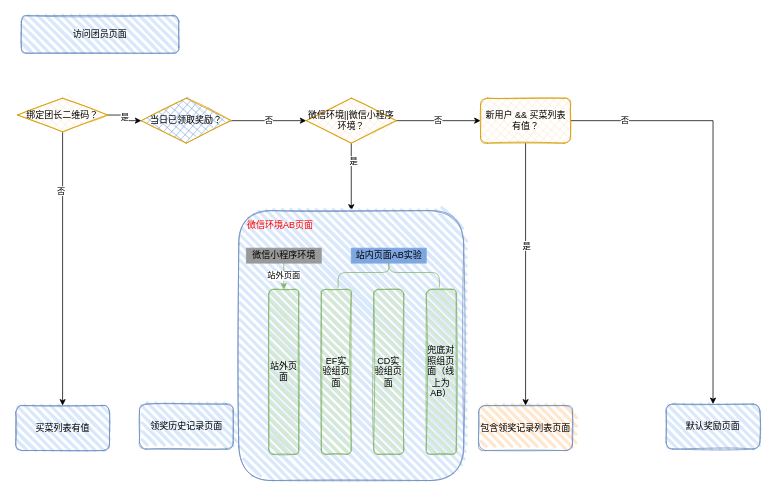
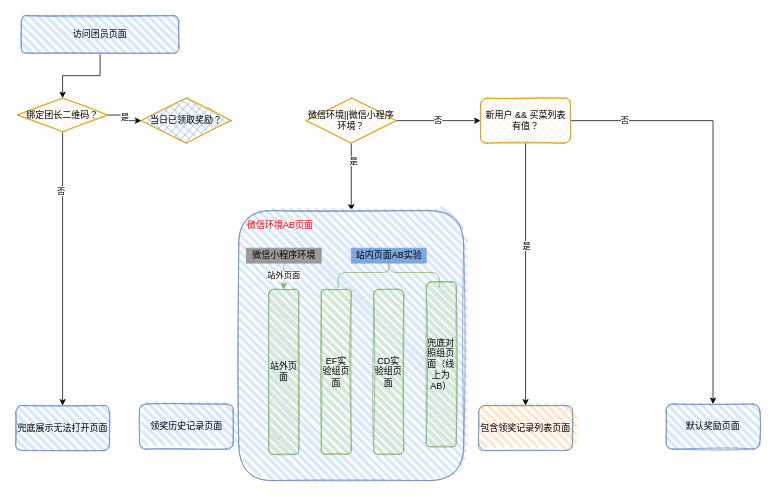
none -> (74, 75)
(266, 120) -> none
(441, 372) -> (441, 364)
(63, 428) -> (63, 428)
